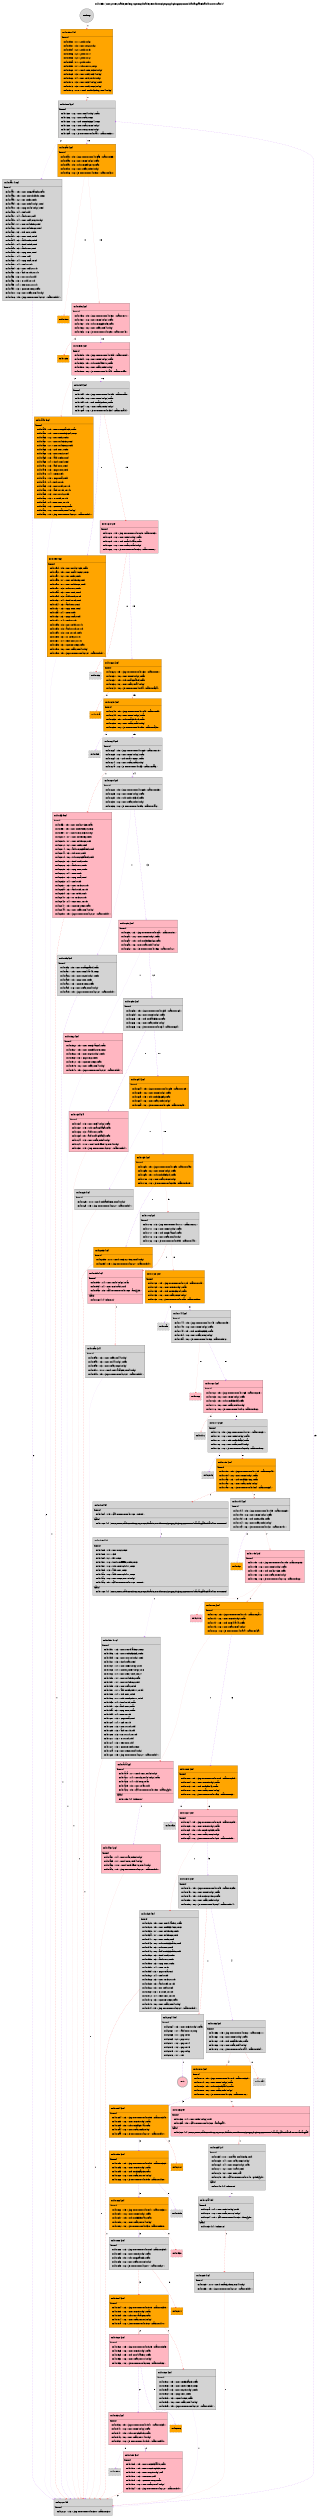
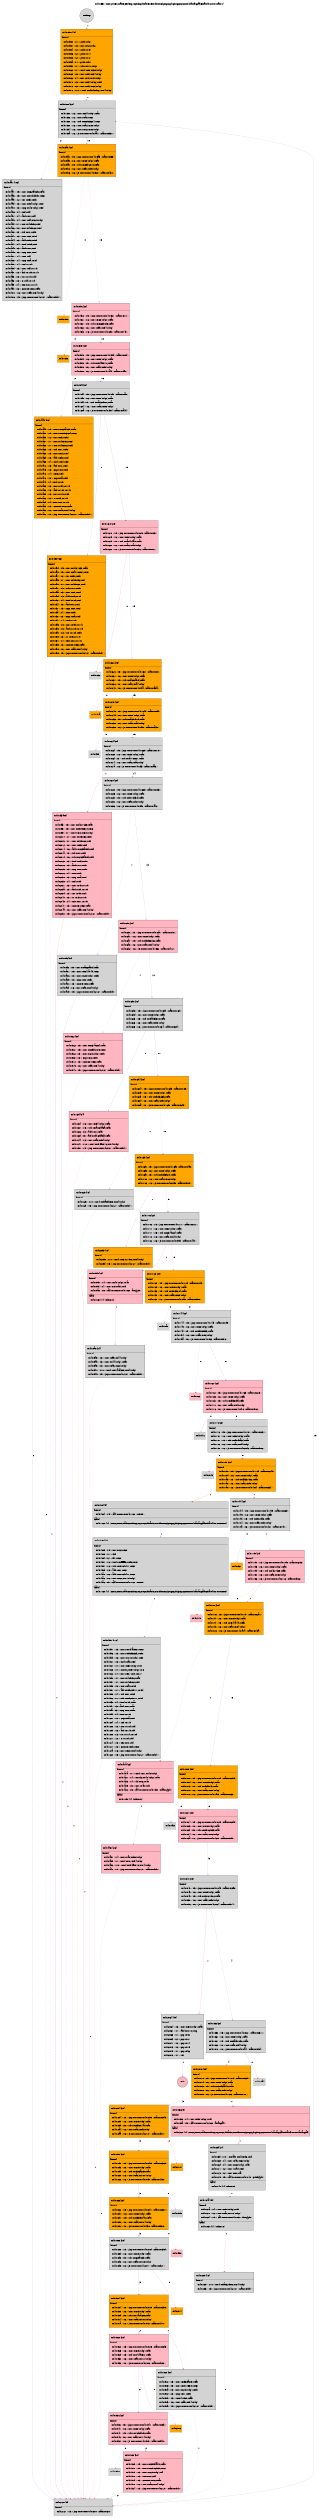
(169, 1961) -> none
